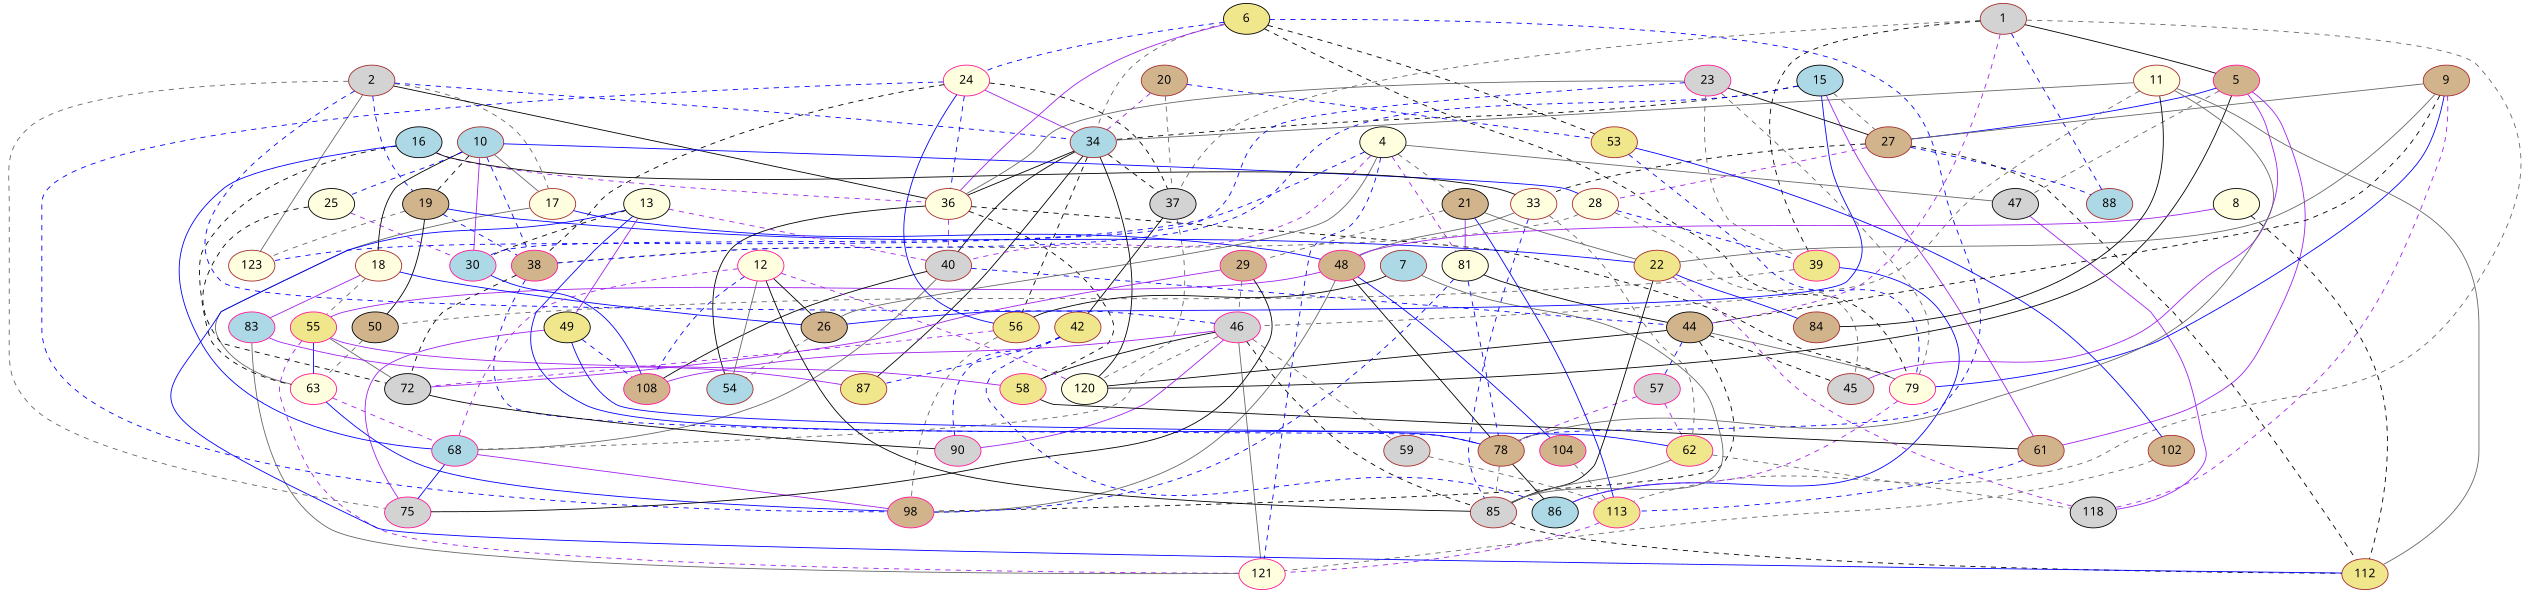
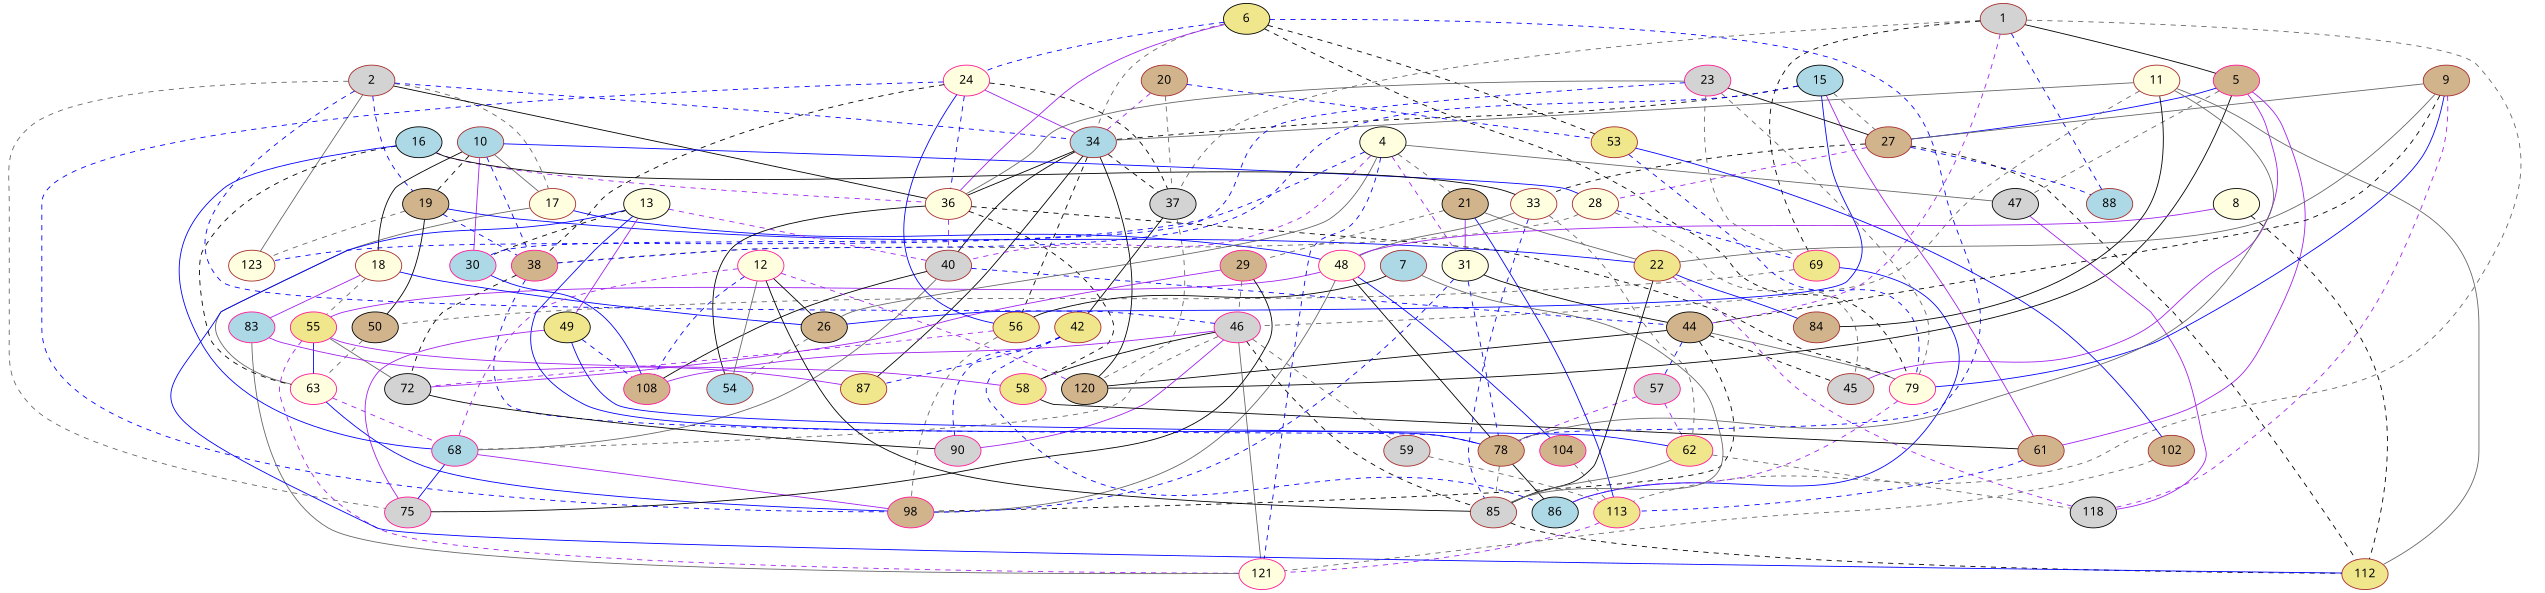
(331, 204) -> none
(1342, 266) -> (1342, 266)
(1465, 266) -> (1465, 266)
(1817, 266) -> (1817, 266)
(1085, 389) -> (1085, 389)
